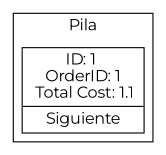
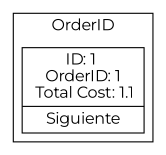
(83, 26) -> (83, 26)
